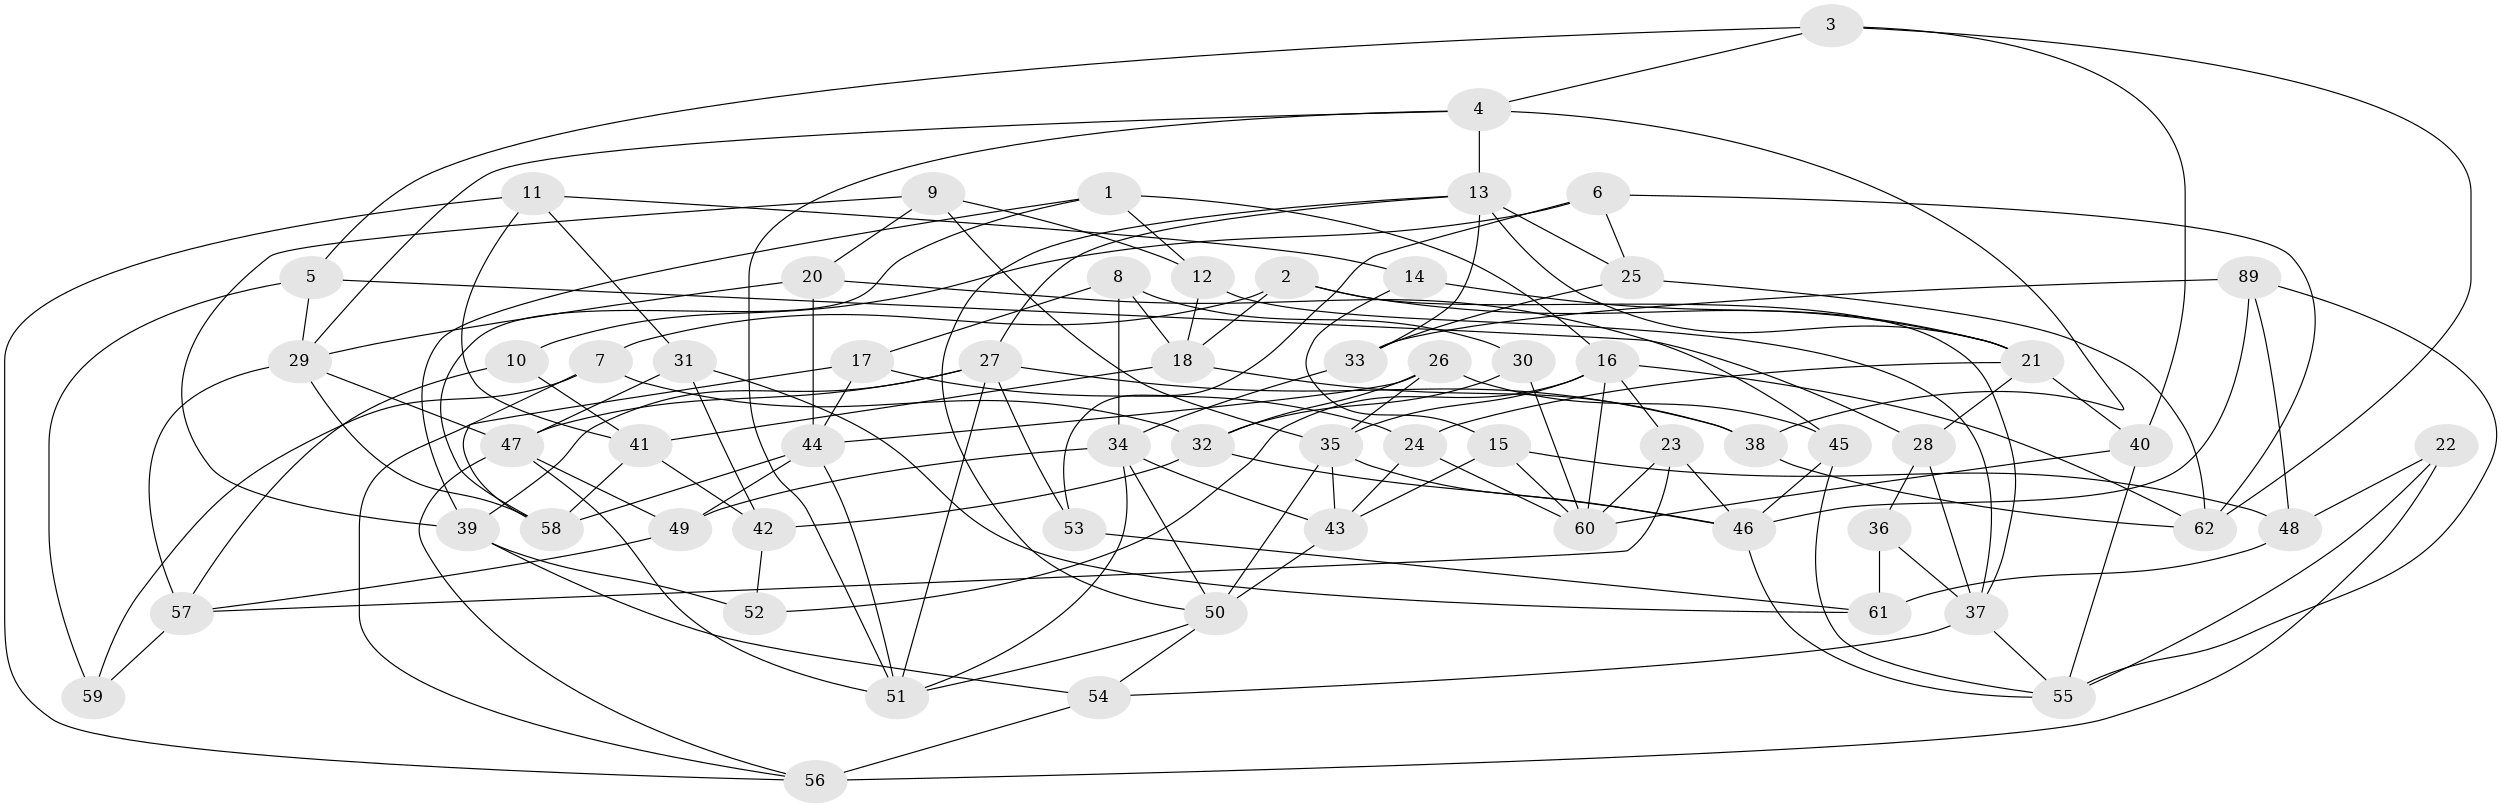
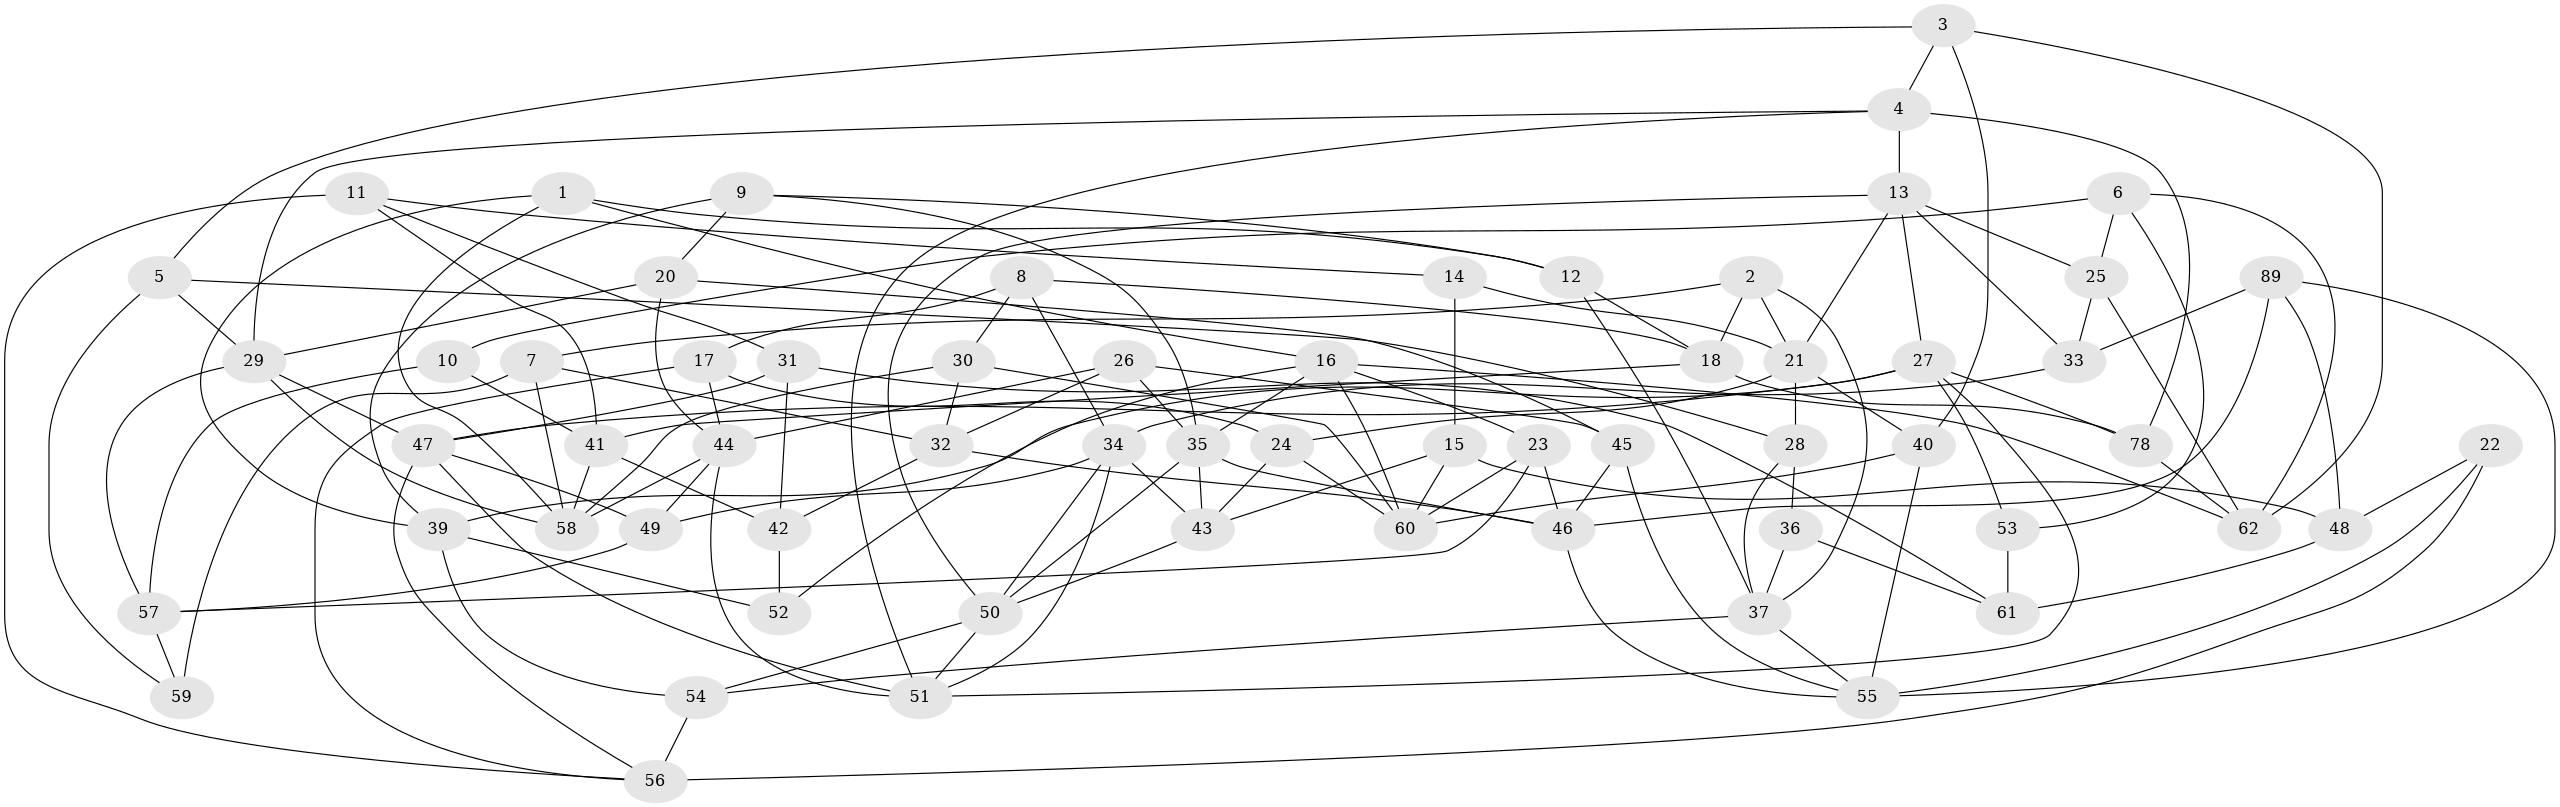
none -> (761, 400)
(1756, 446) -> (2141, 446)
